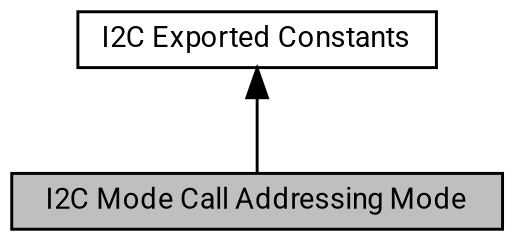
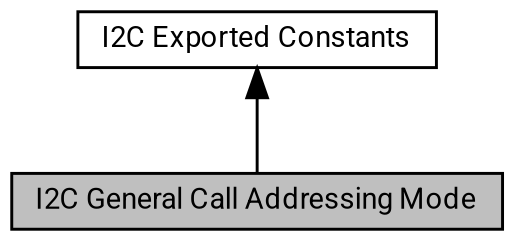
(257, 201) -> (257, 201)
